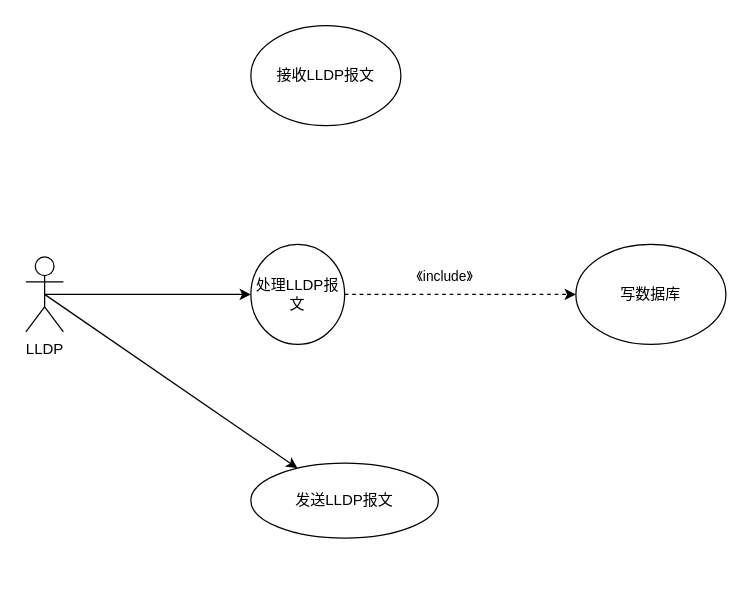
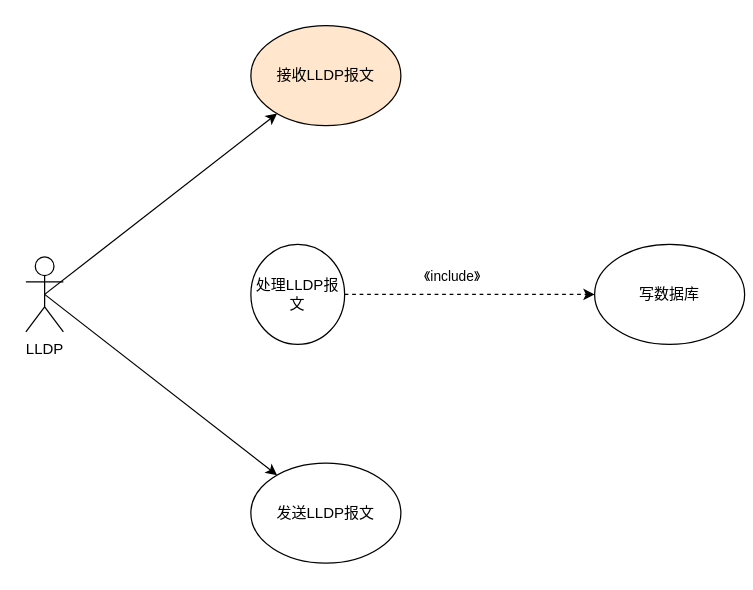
(326, 76) -> (326, 76)
(145, 294) -> (167, 199)
(651, 294) -> (669, 294)
(344, 501) -> (326, 513)
